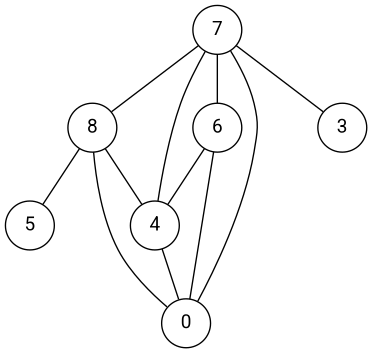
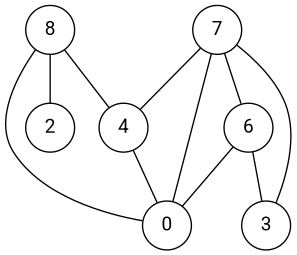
(155, 79) -> none
(186, 177) -> (257, 177)
(30, 225) -> (50, 128)
